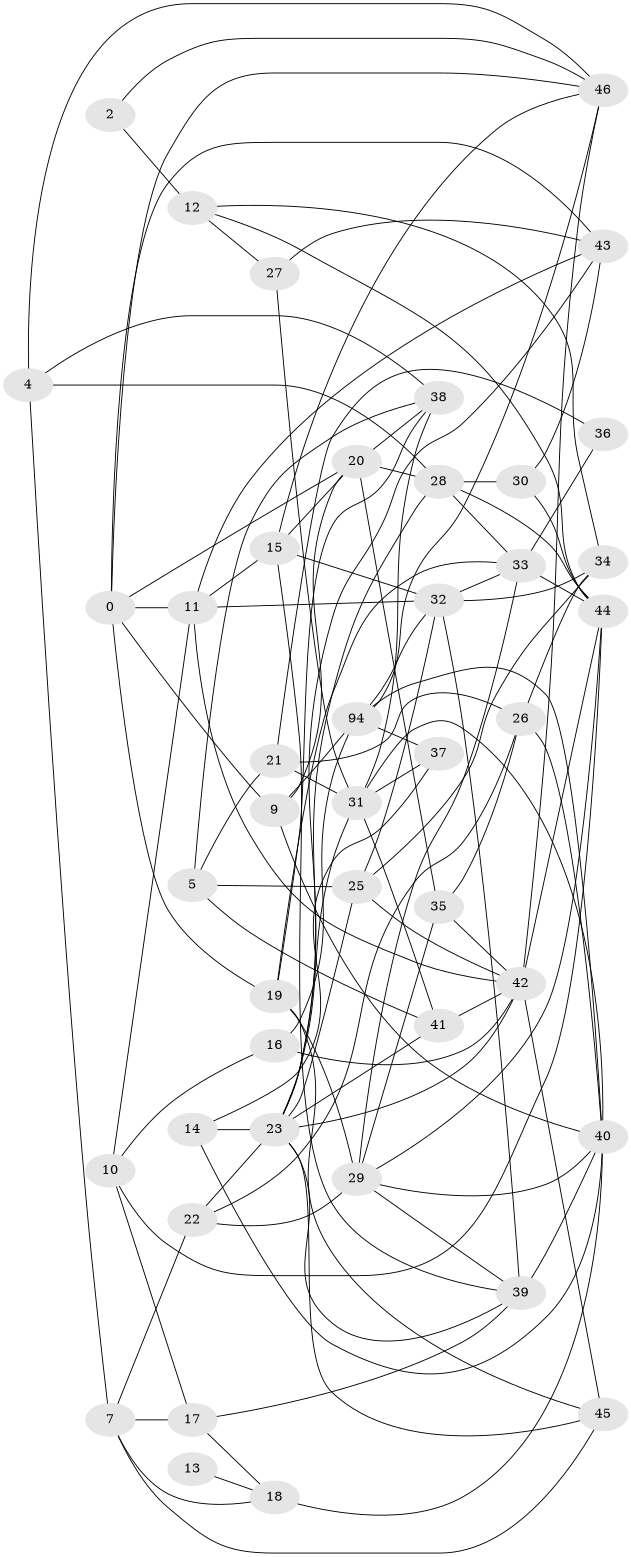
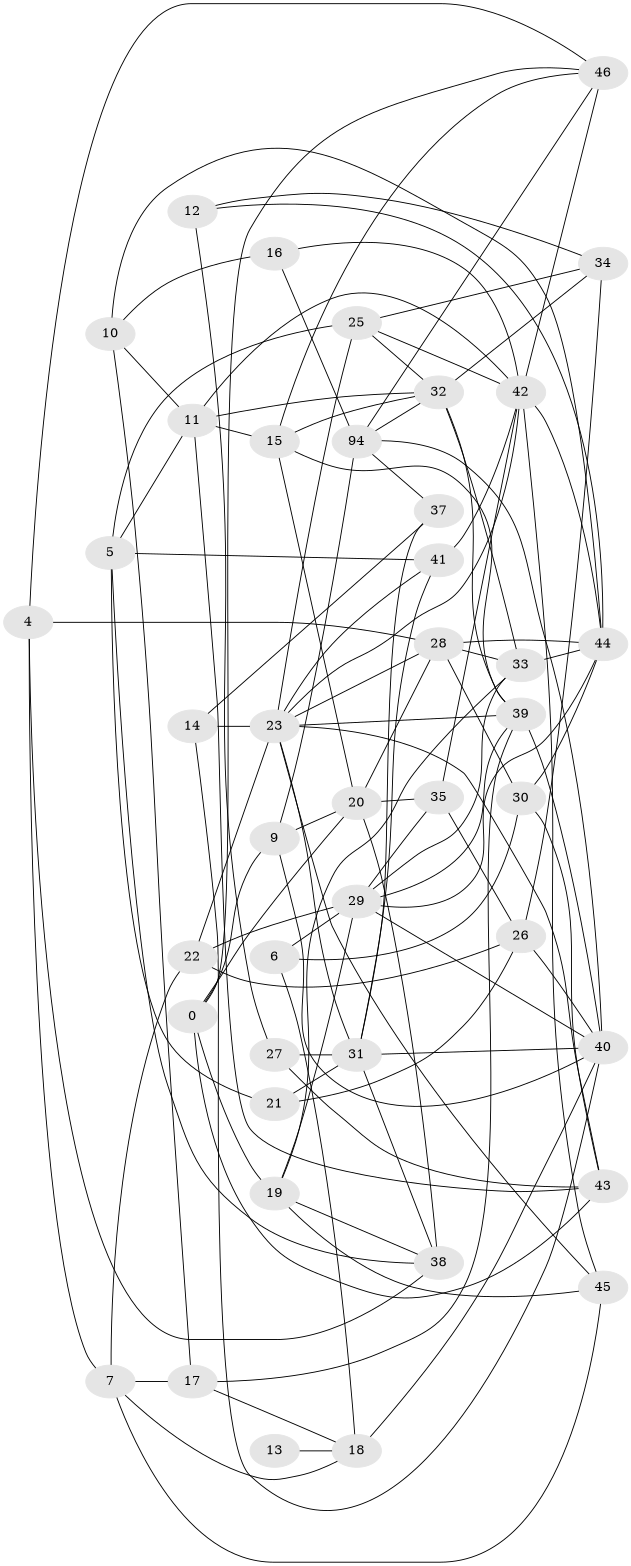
(110, 115) -> none
(603, 434) -> none
(152, 608) -> (151, 487)
none -> (275, 957)
